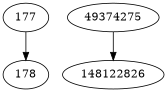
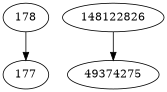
(26, 42) -> (26, 42)
(113, 42) -> (113, 42)
